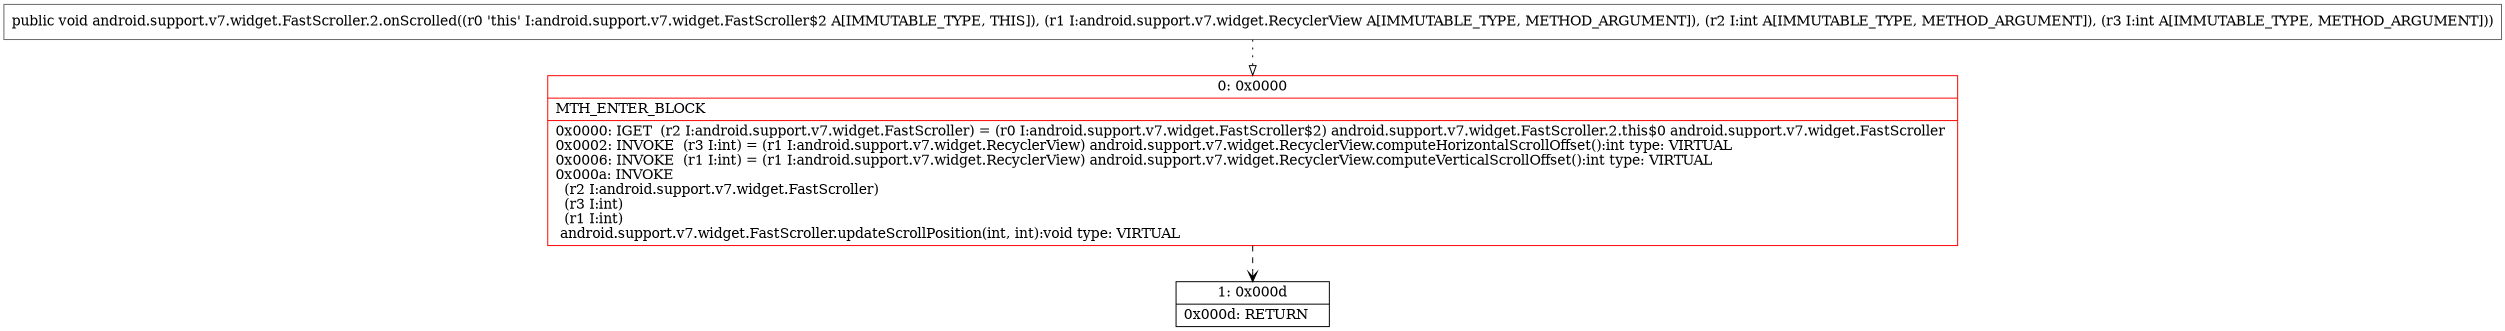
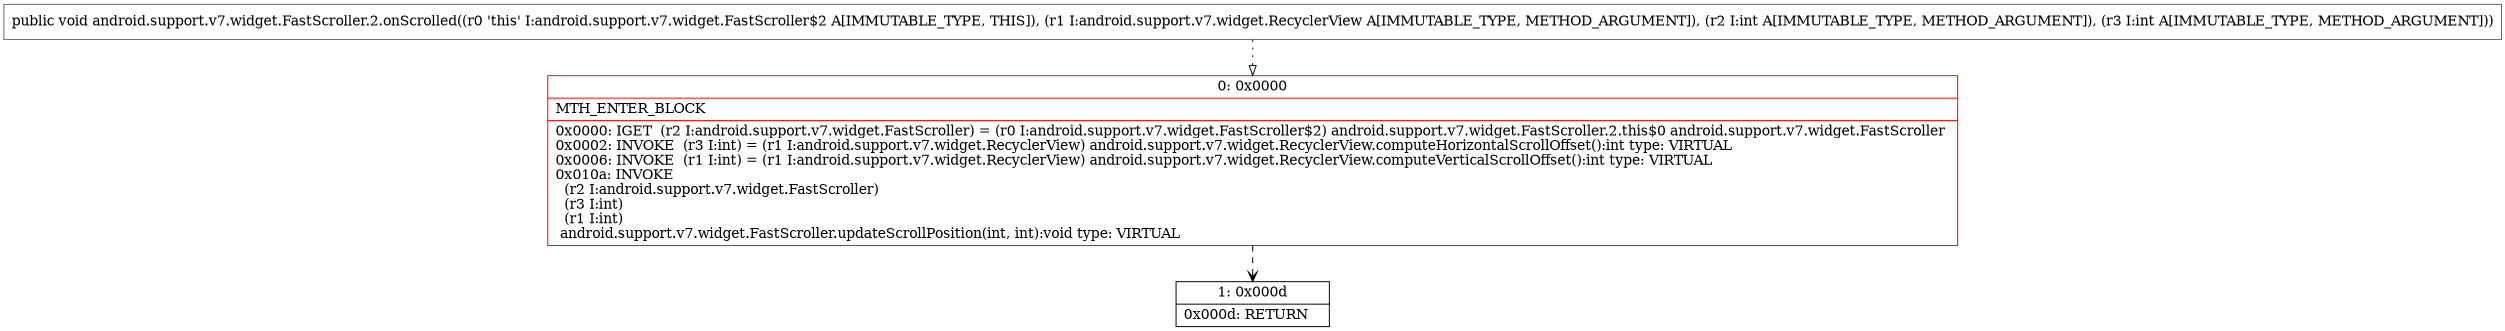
(619, 175) -> (619, 175)
